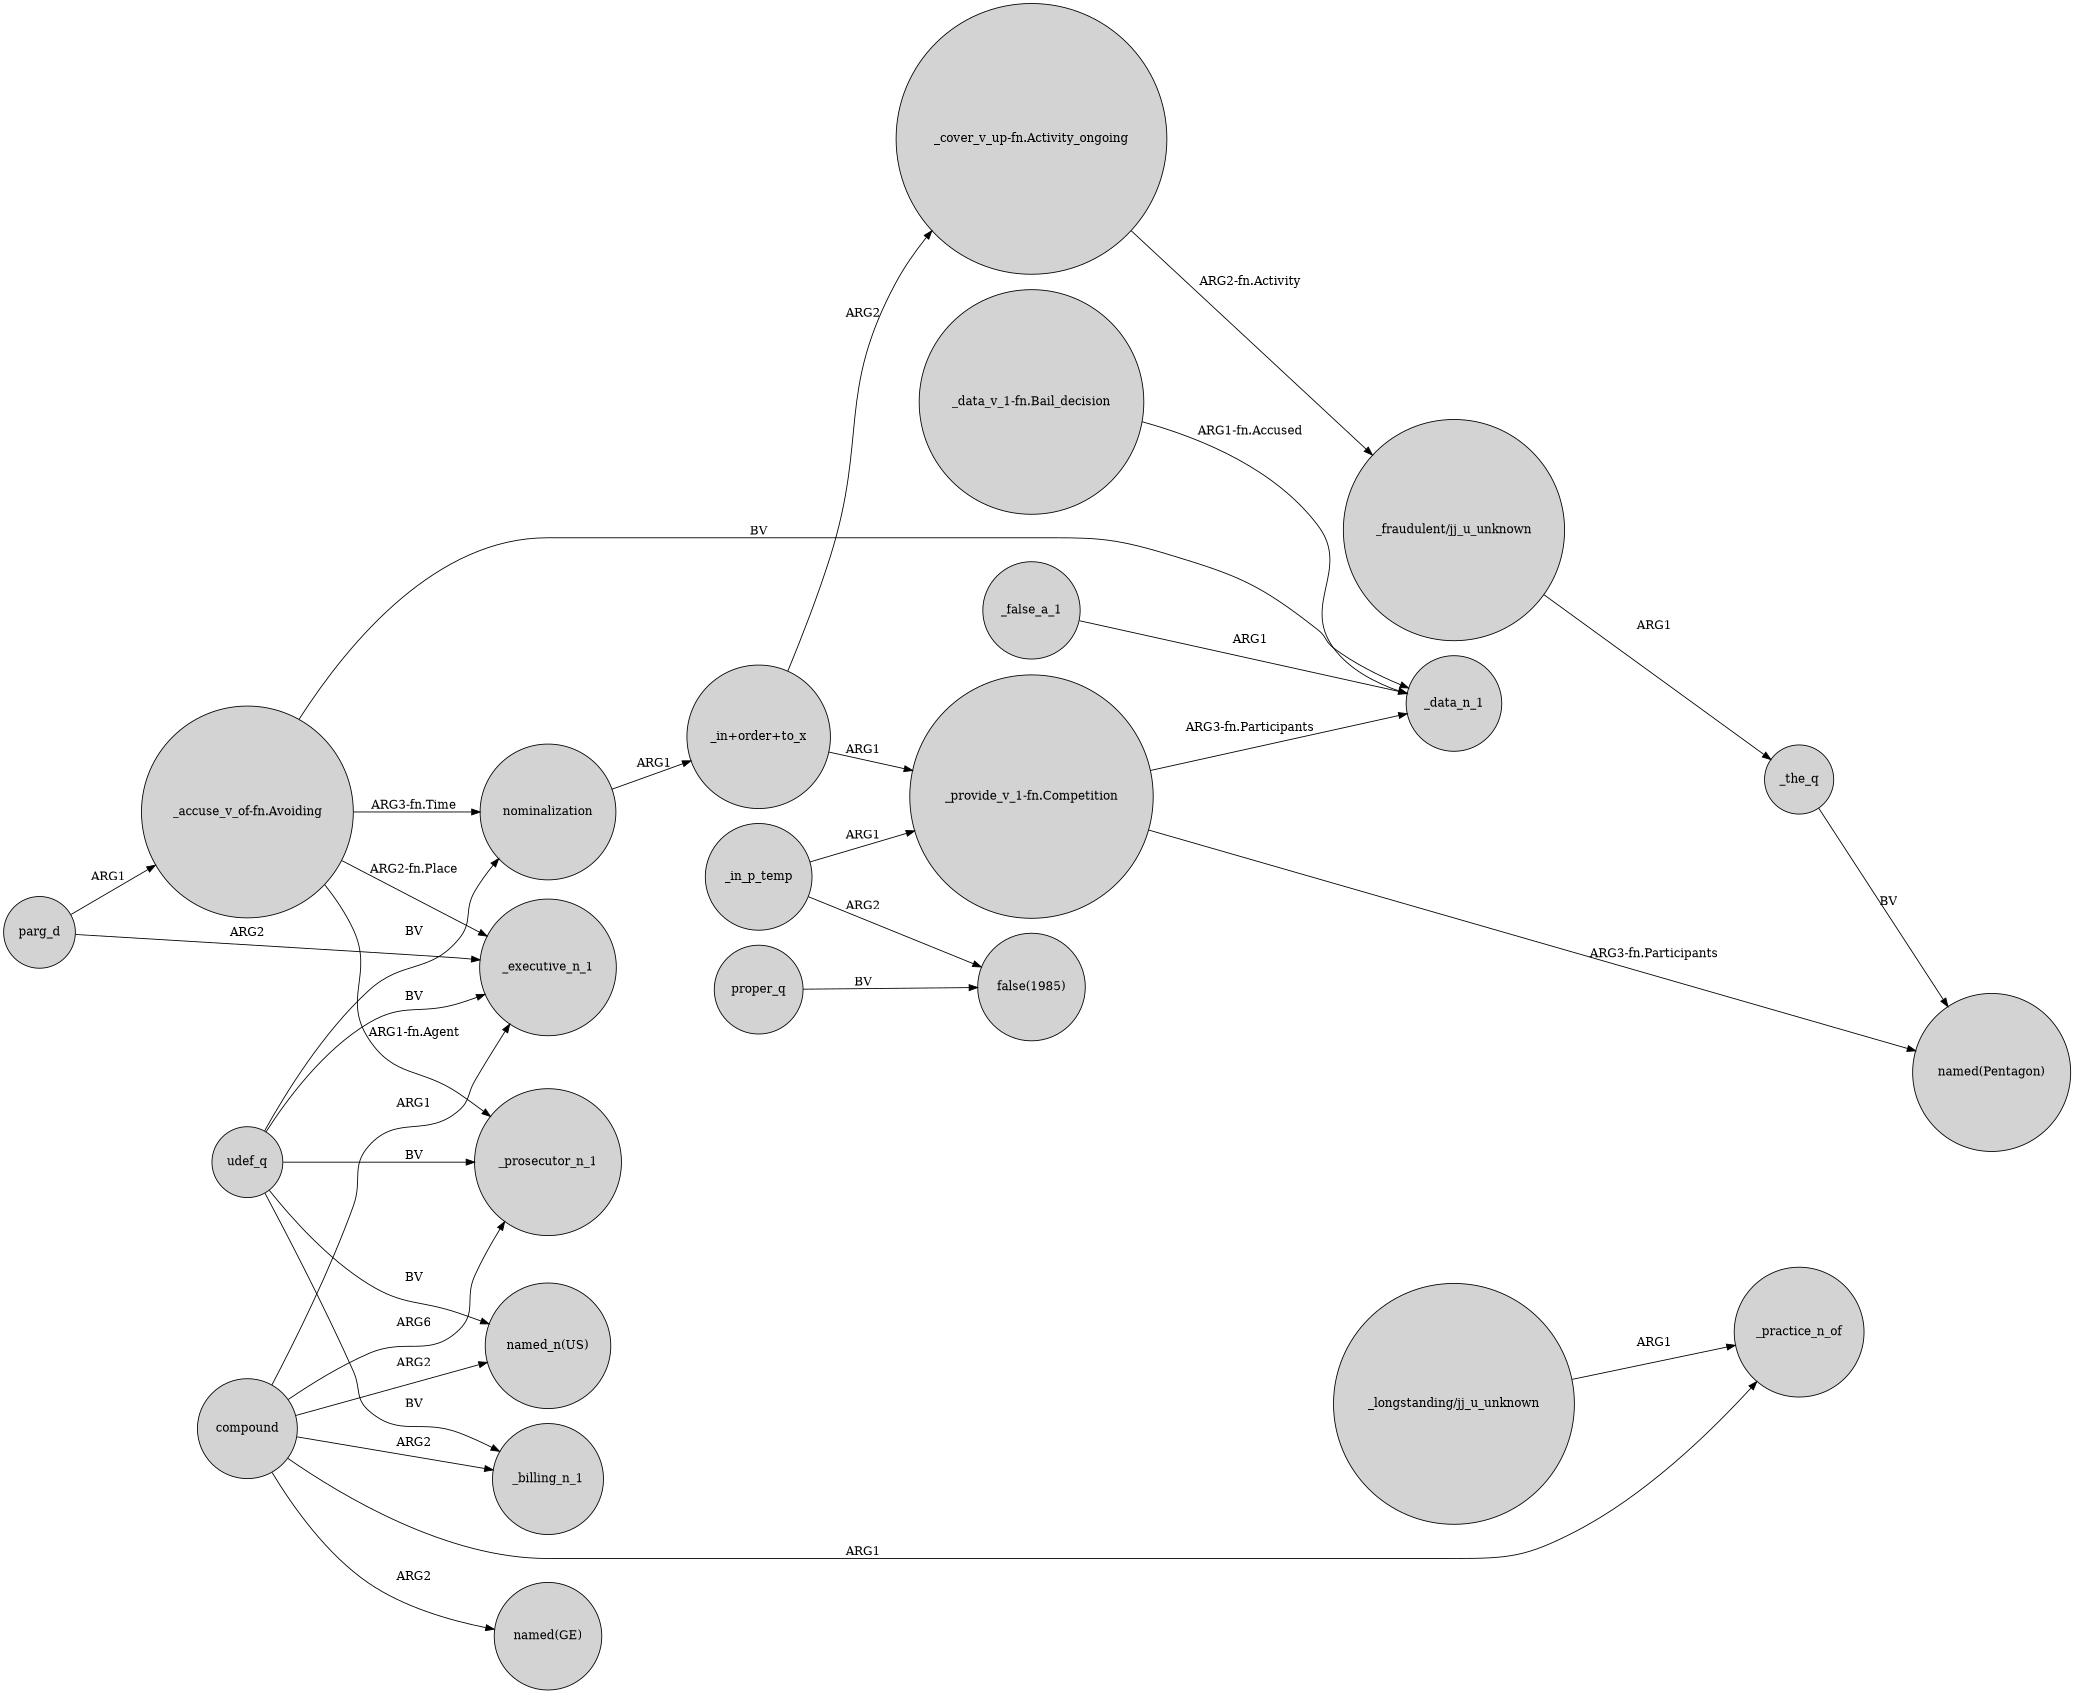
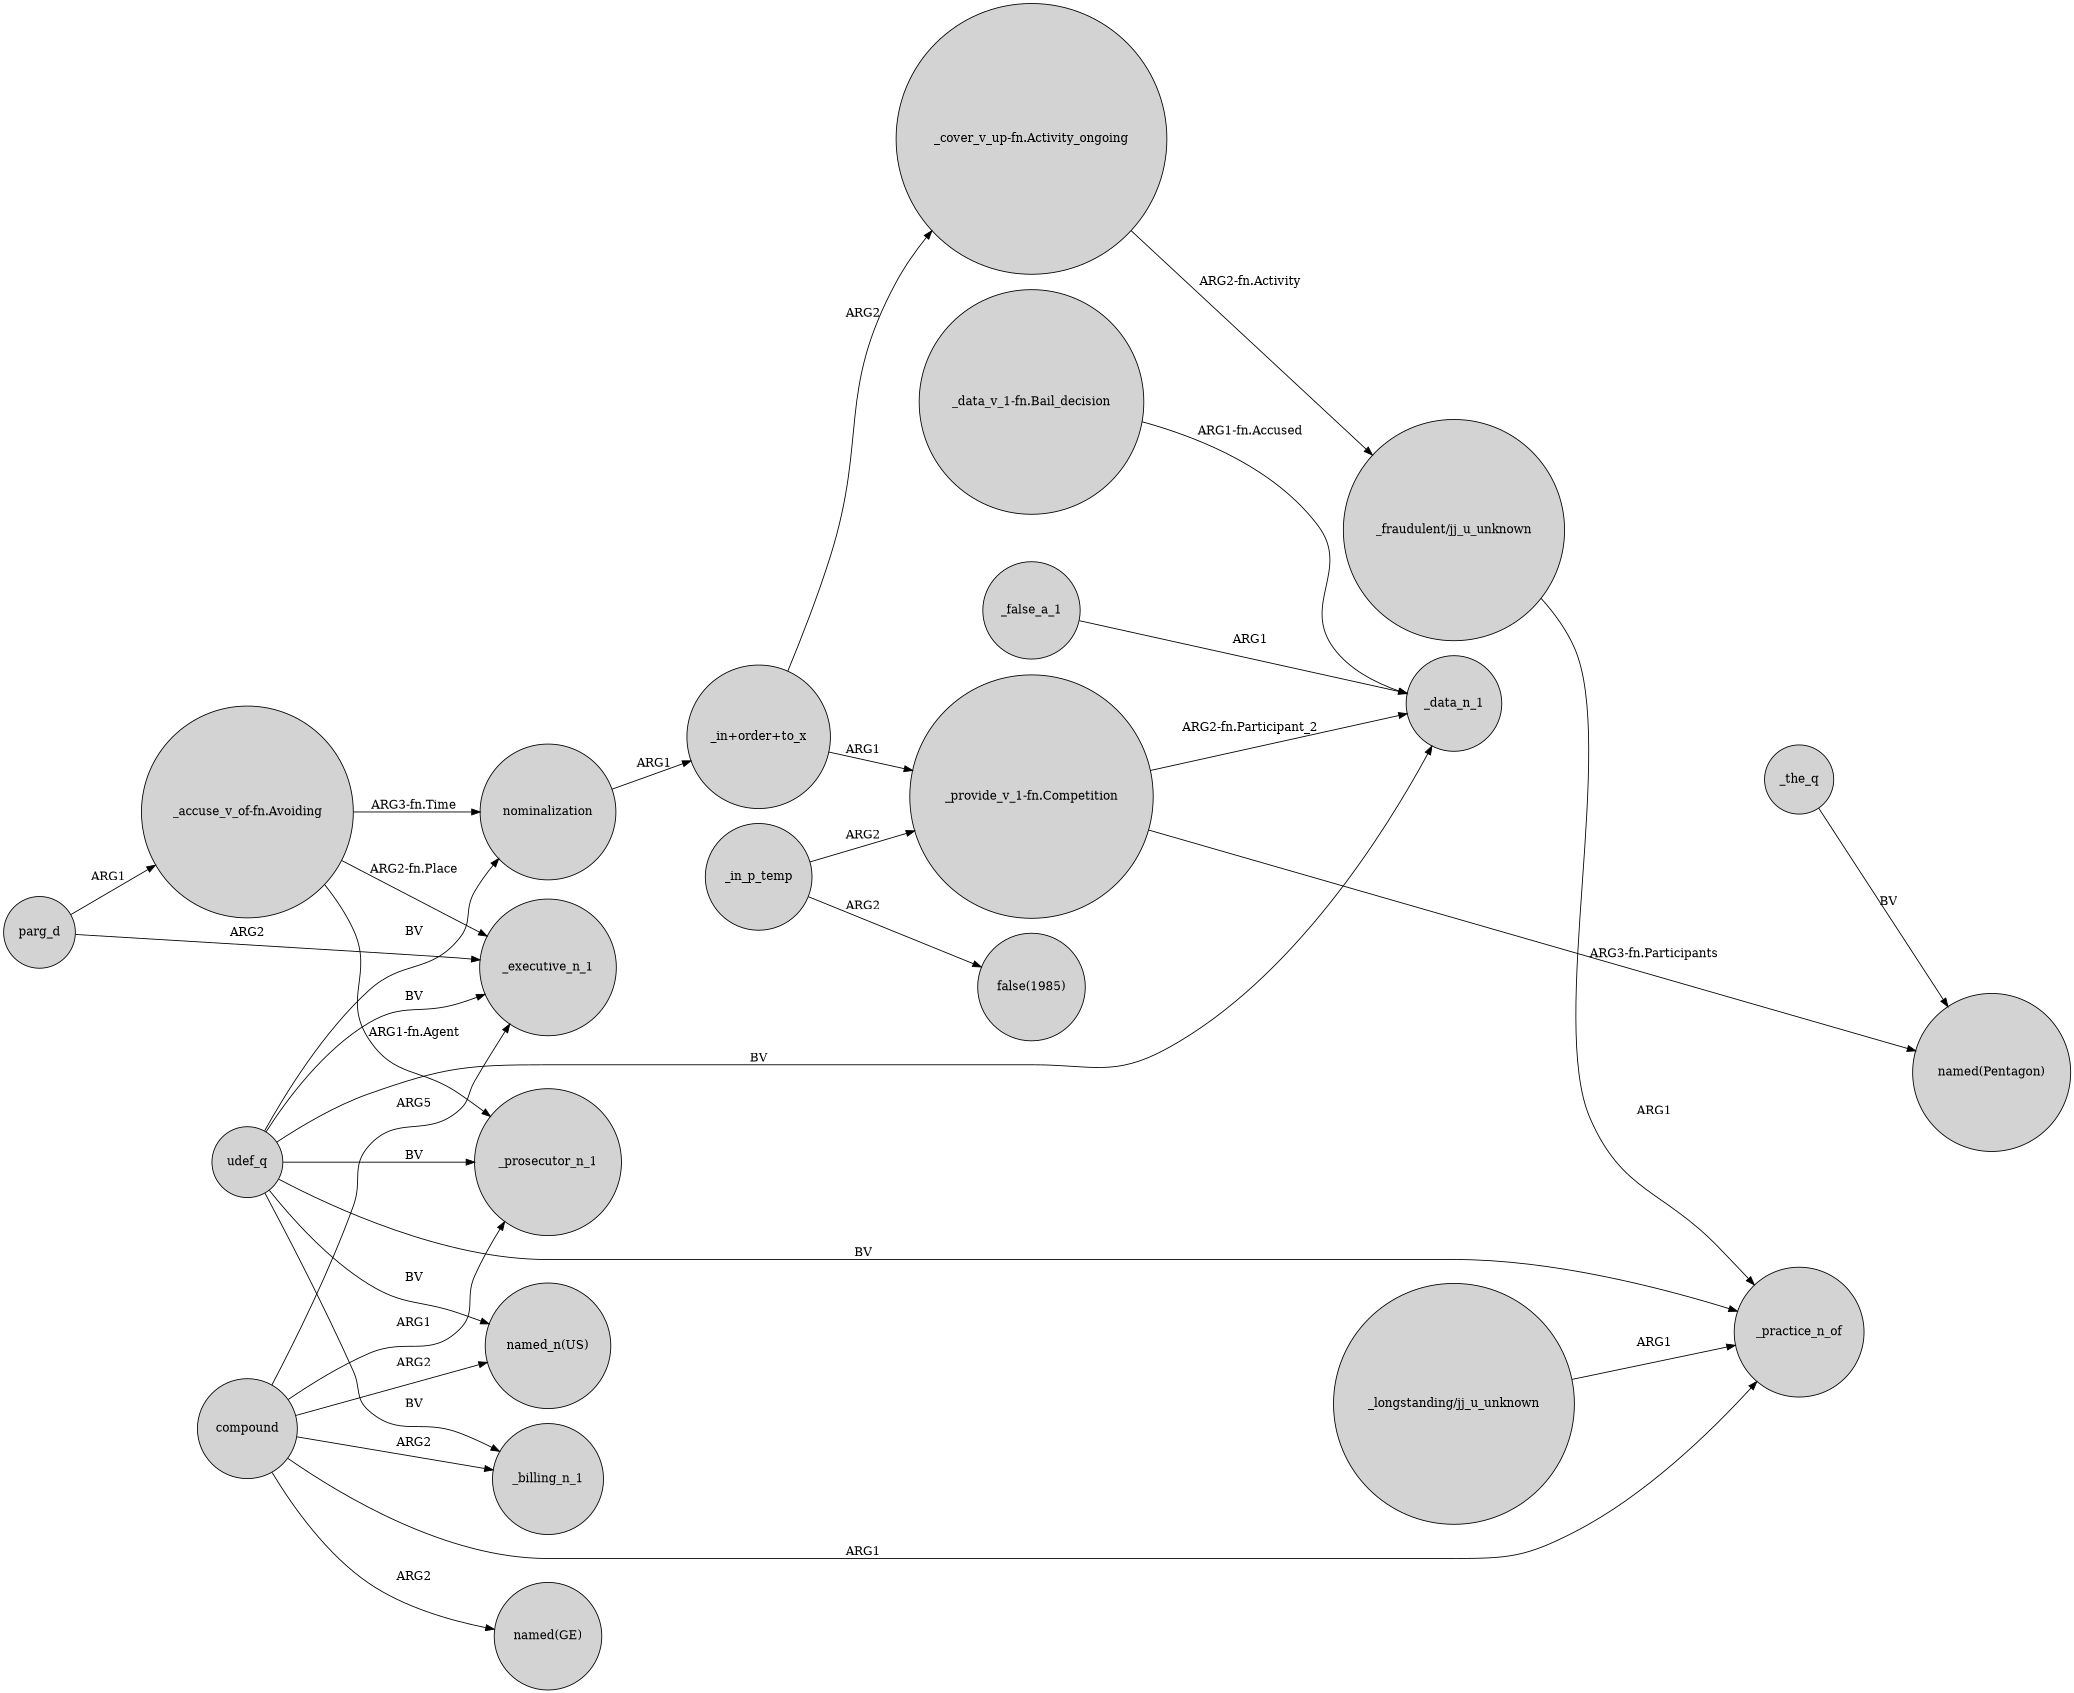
(803, 538) -> (915, 1065)
(1654, 674) -> (1577, 967)
(1250, 728) -> (1250, 728)
(863, 835) -> (863, 835)
(759, 990) -> none
(414, 1104) -> (414, 1104)
none -> (1000, 1260)
(414, 1323) -> (414, 1323)
